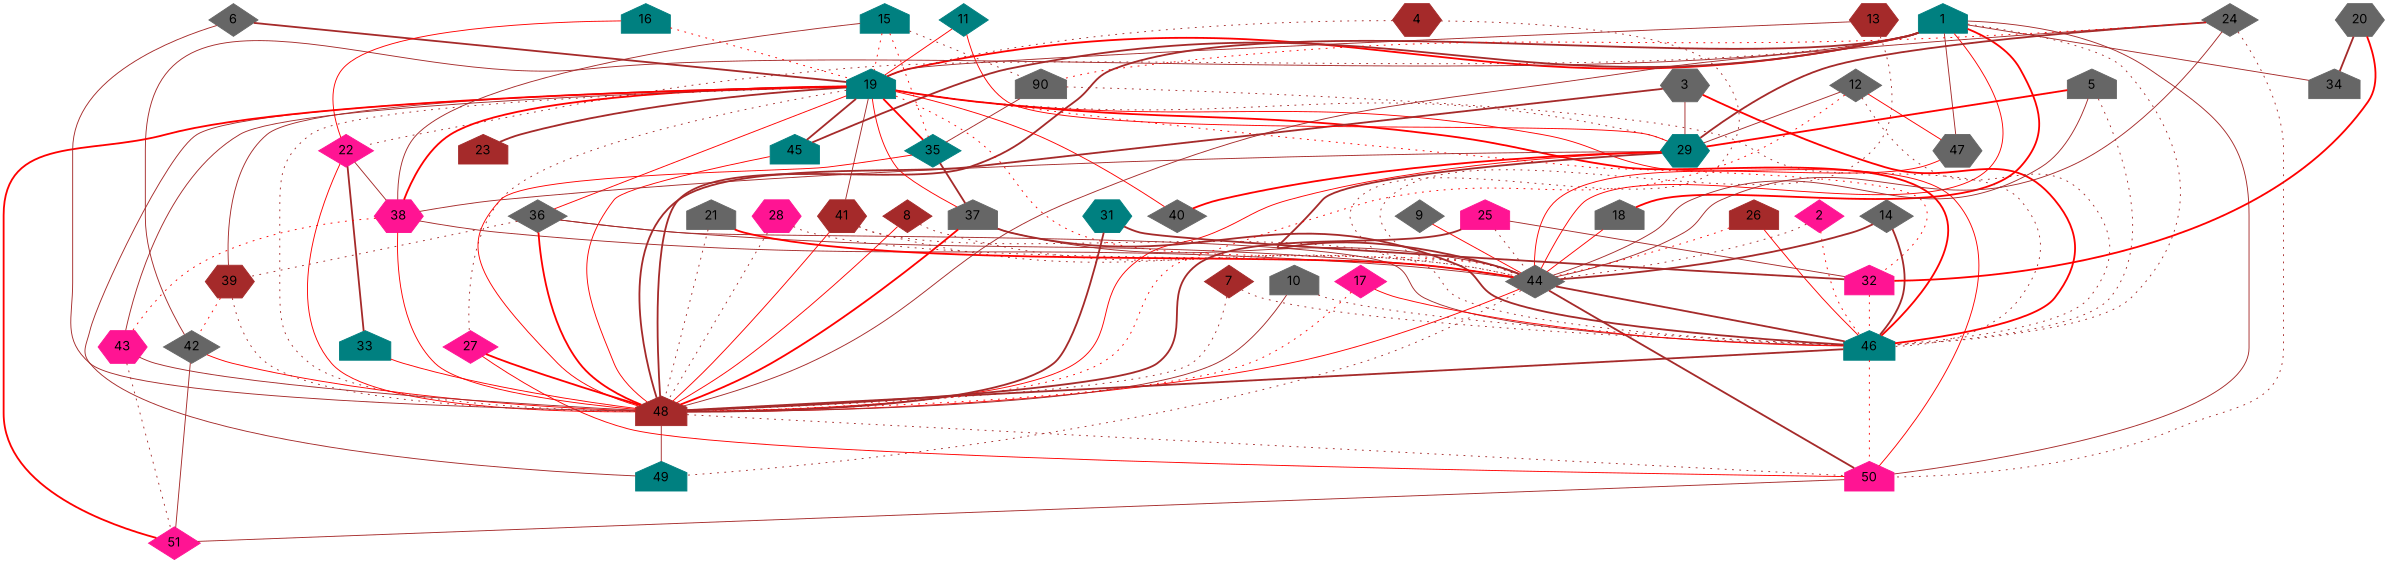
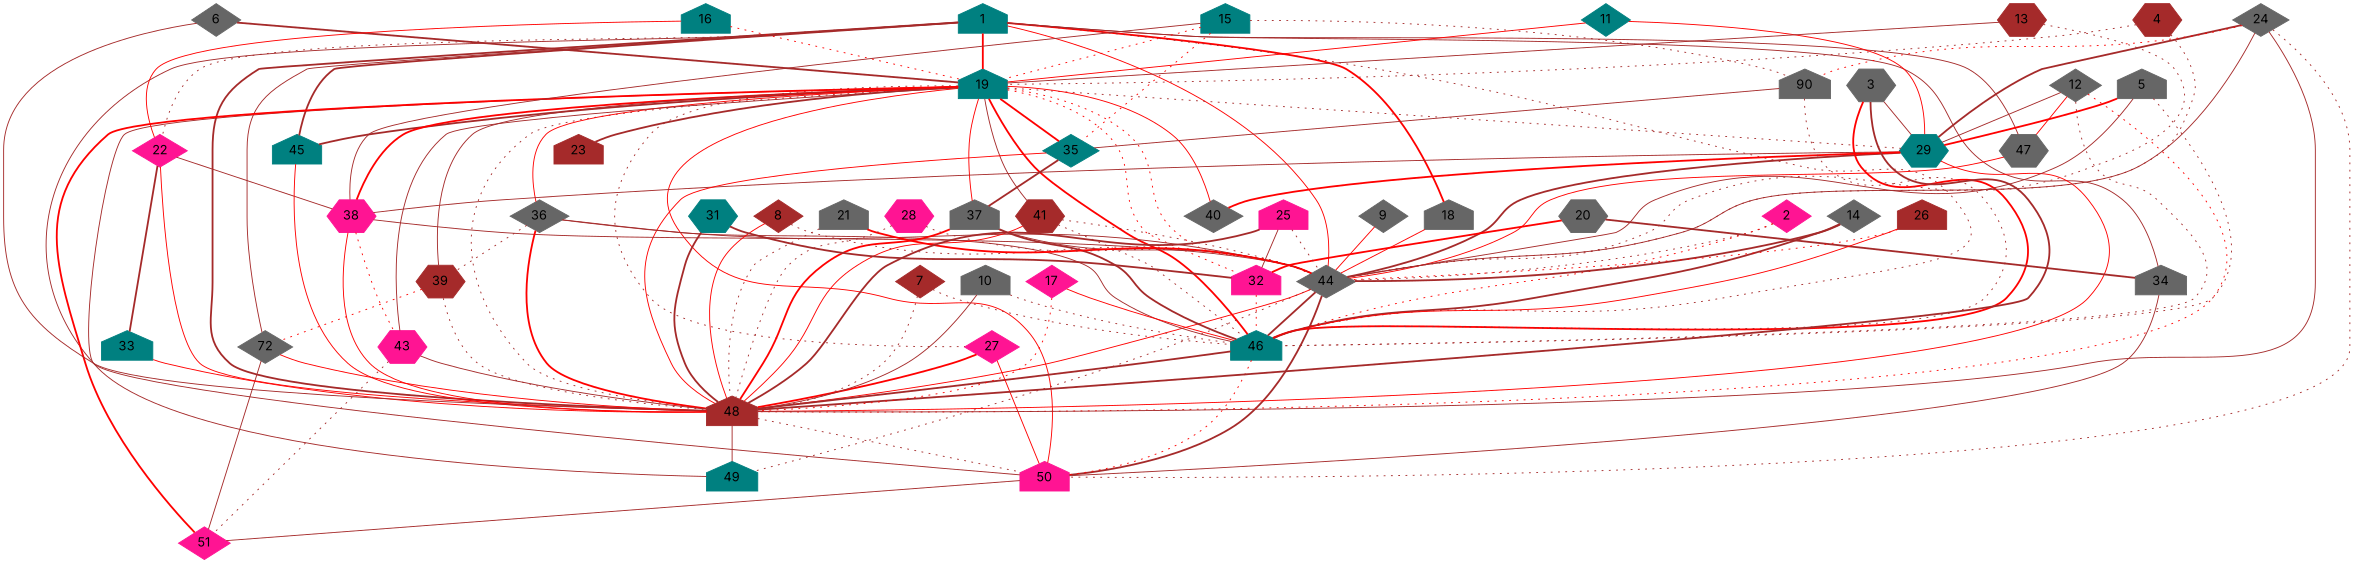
(192, 347) -> (265, 347)
none -> (1639, 439)
